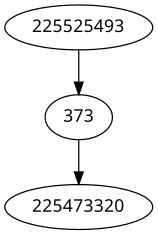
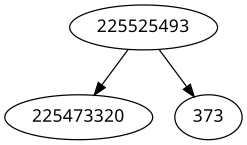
(79, 156) -> (115, 67)
